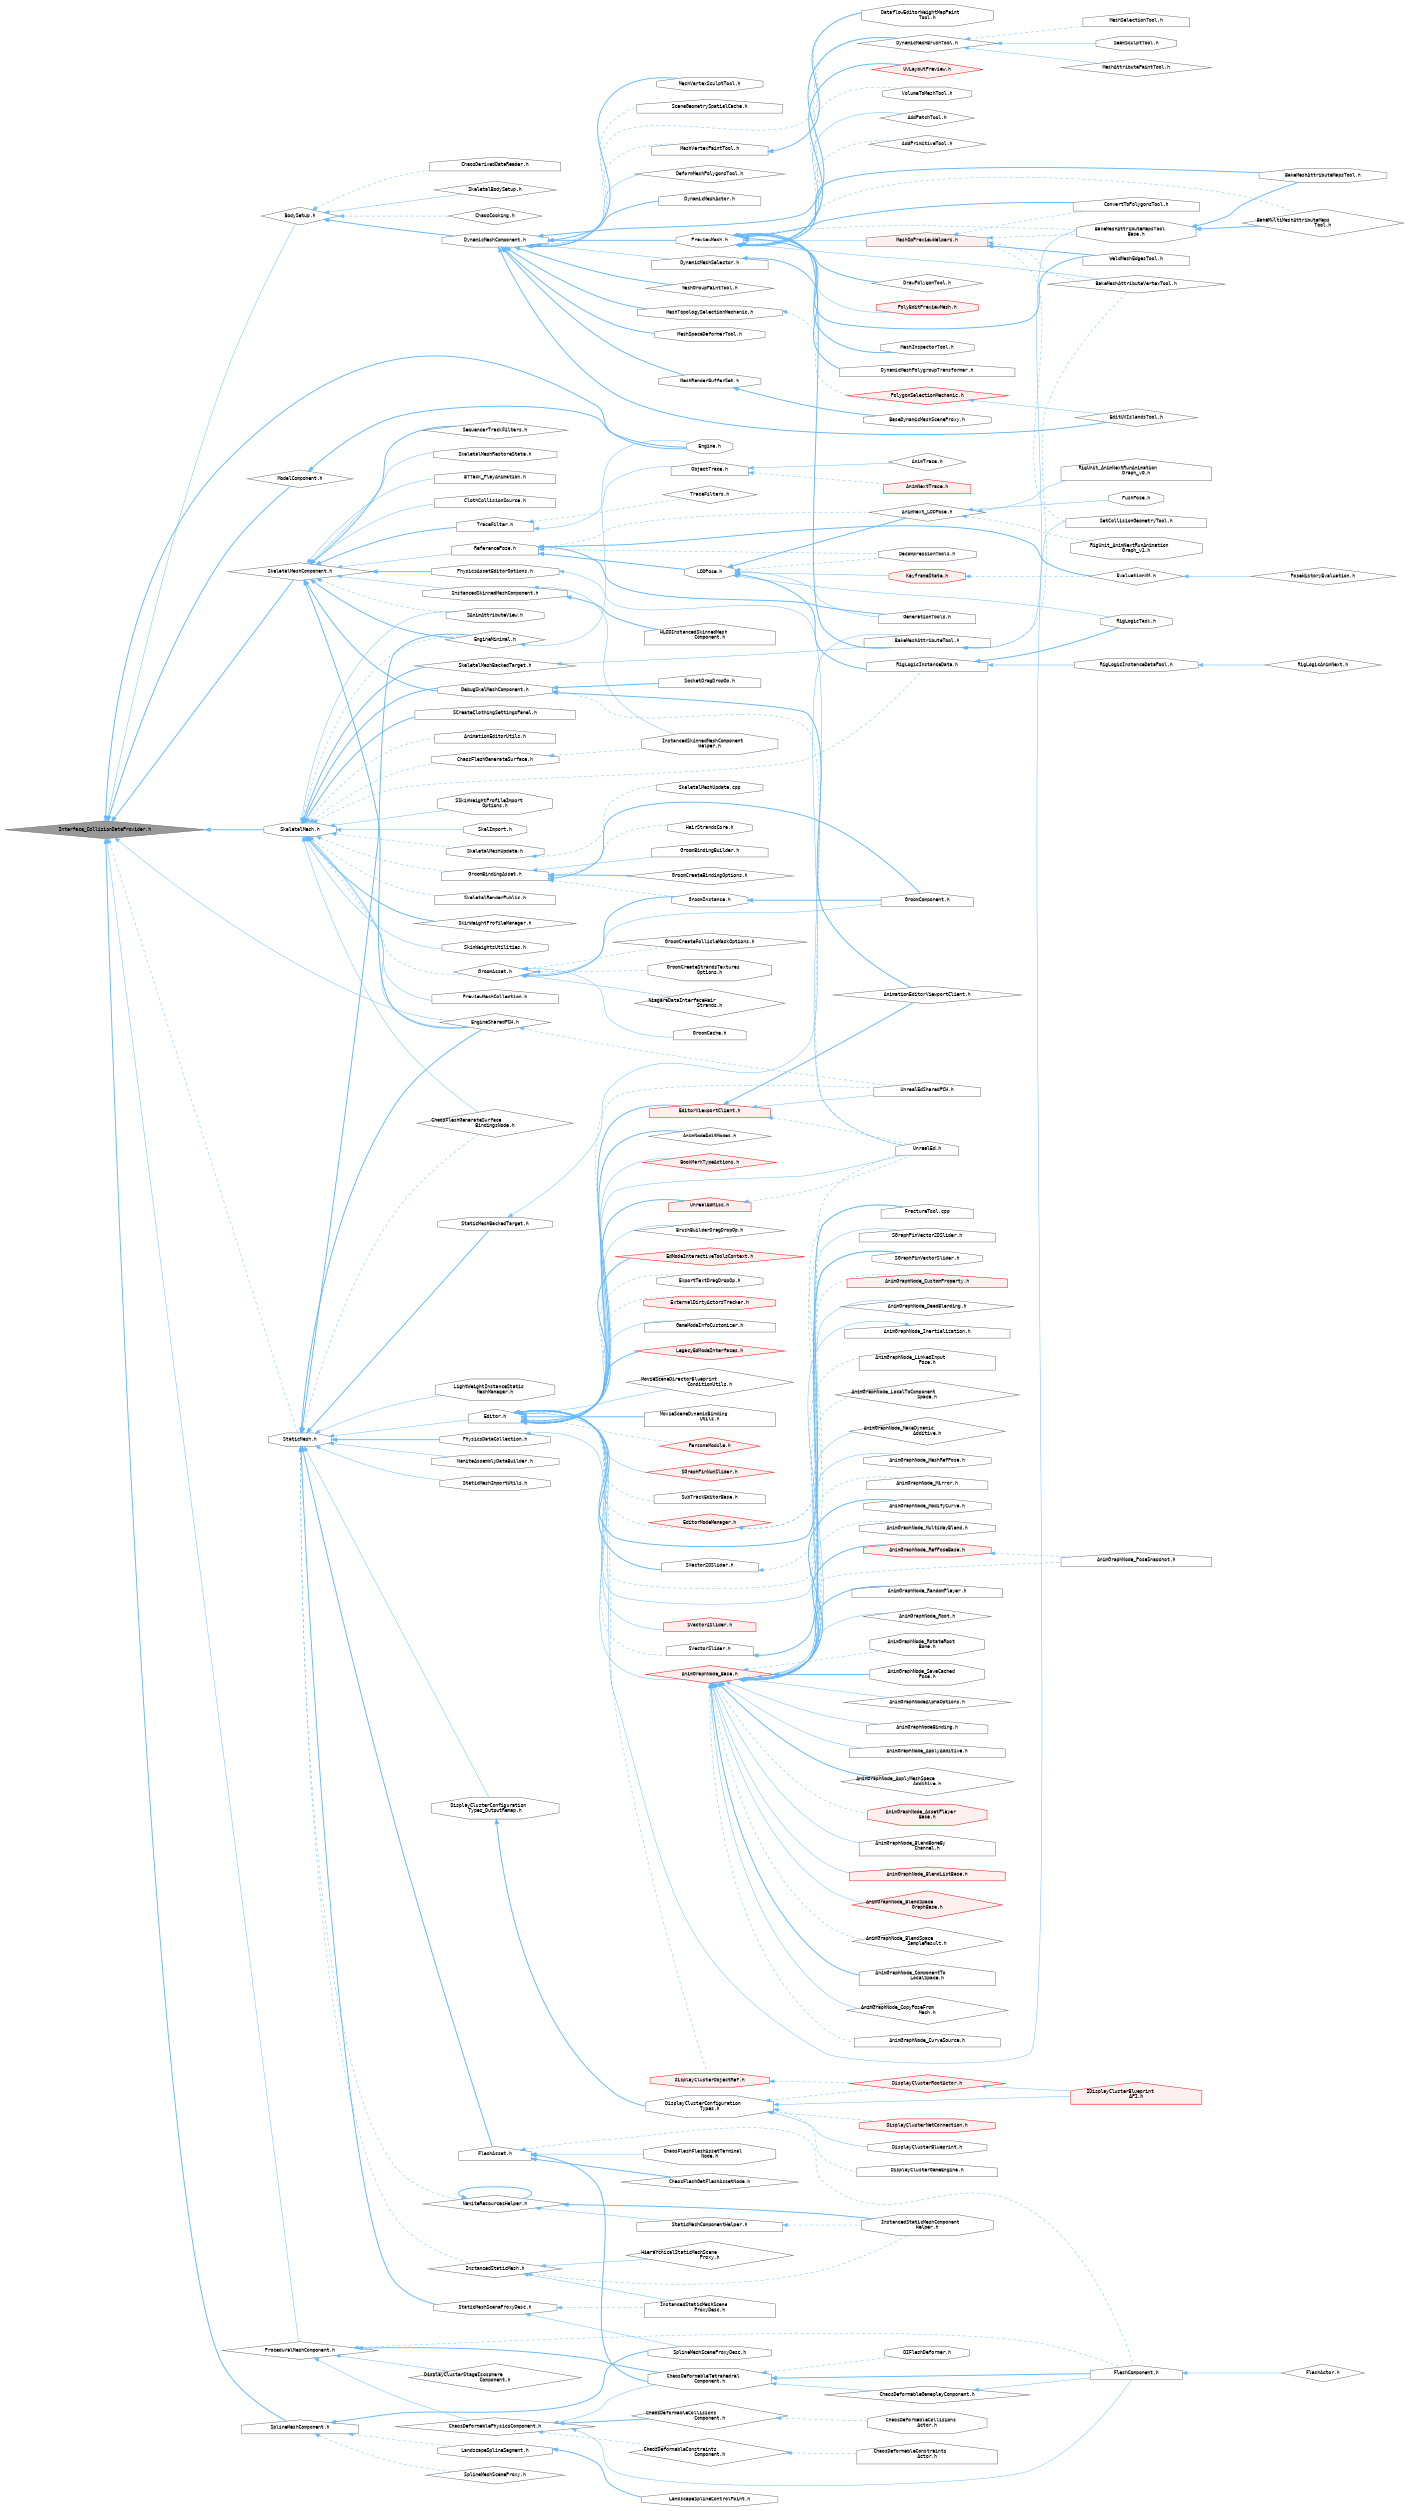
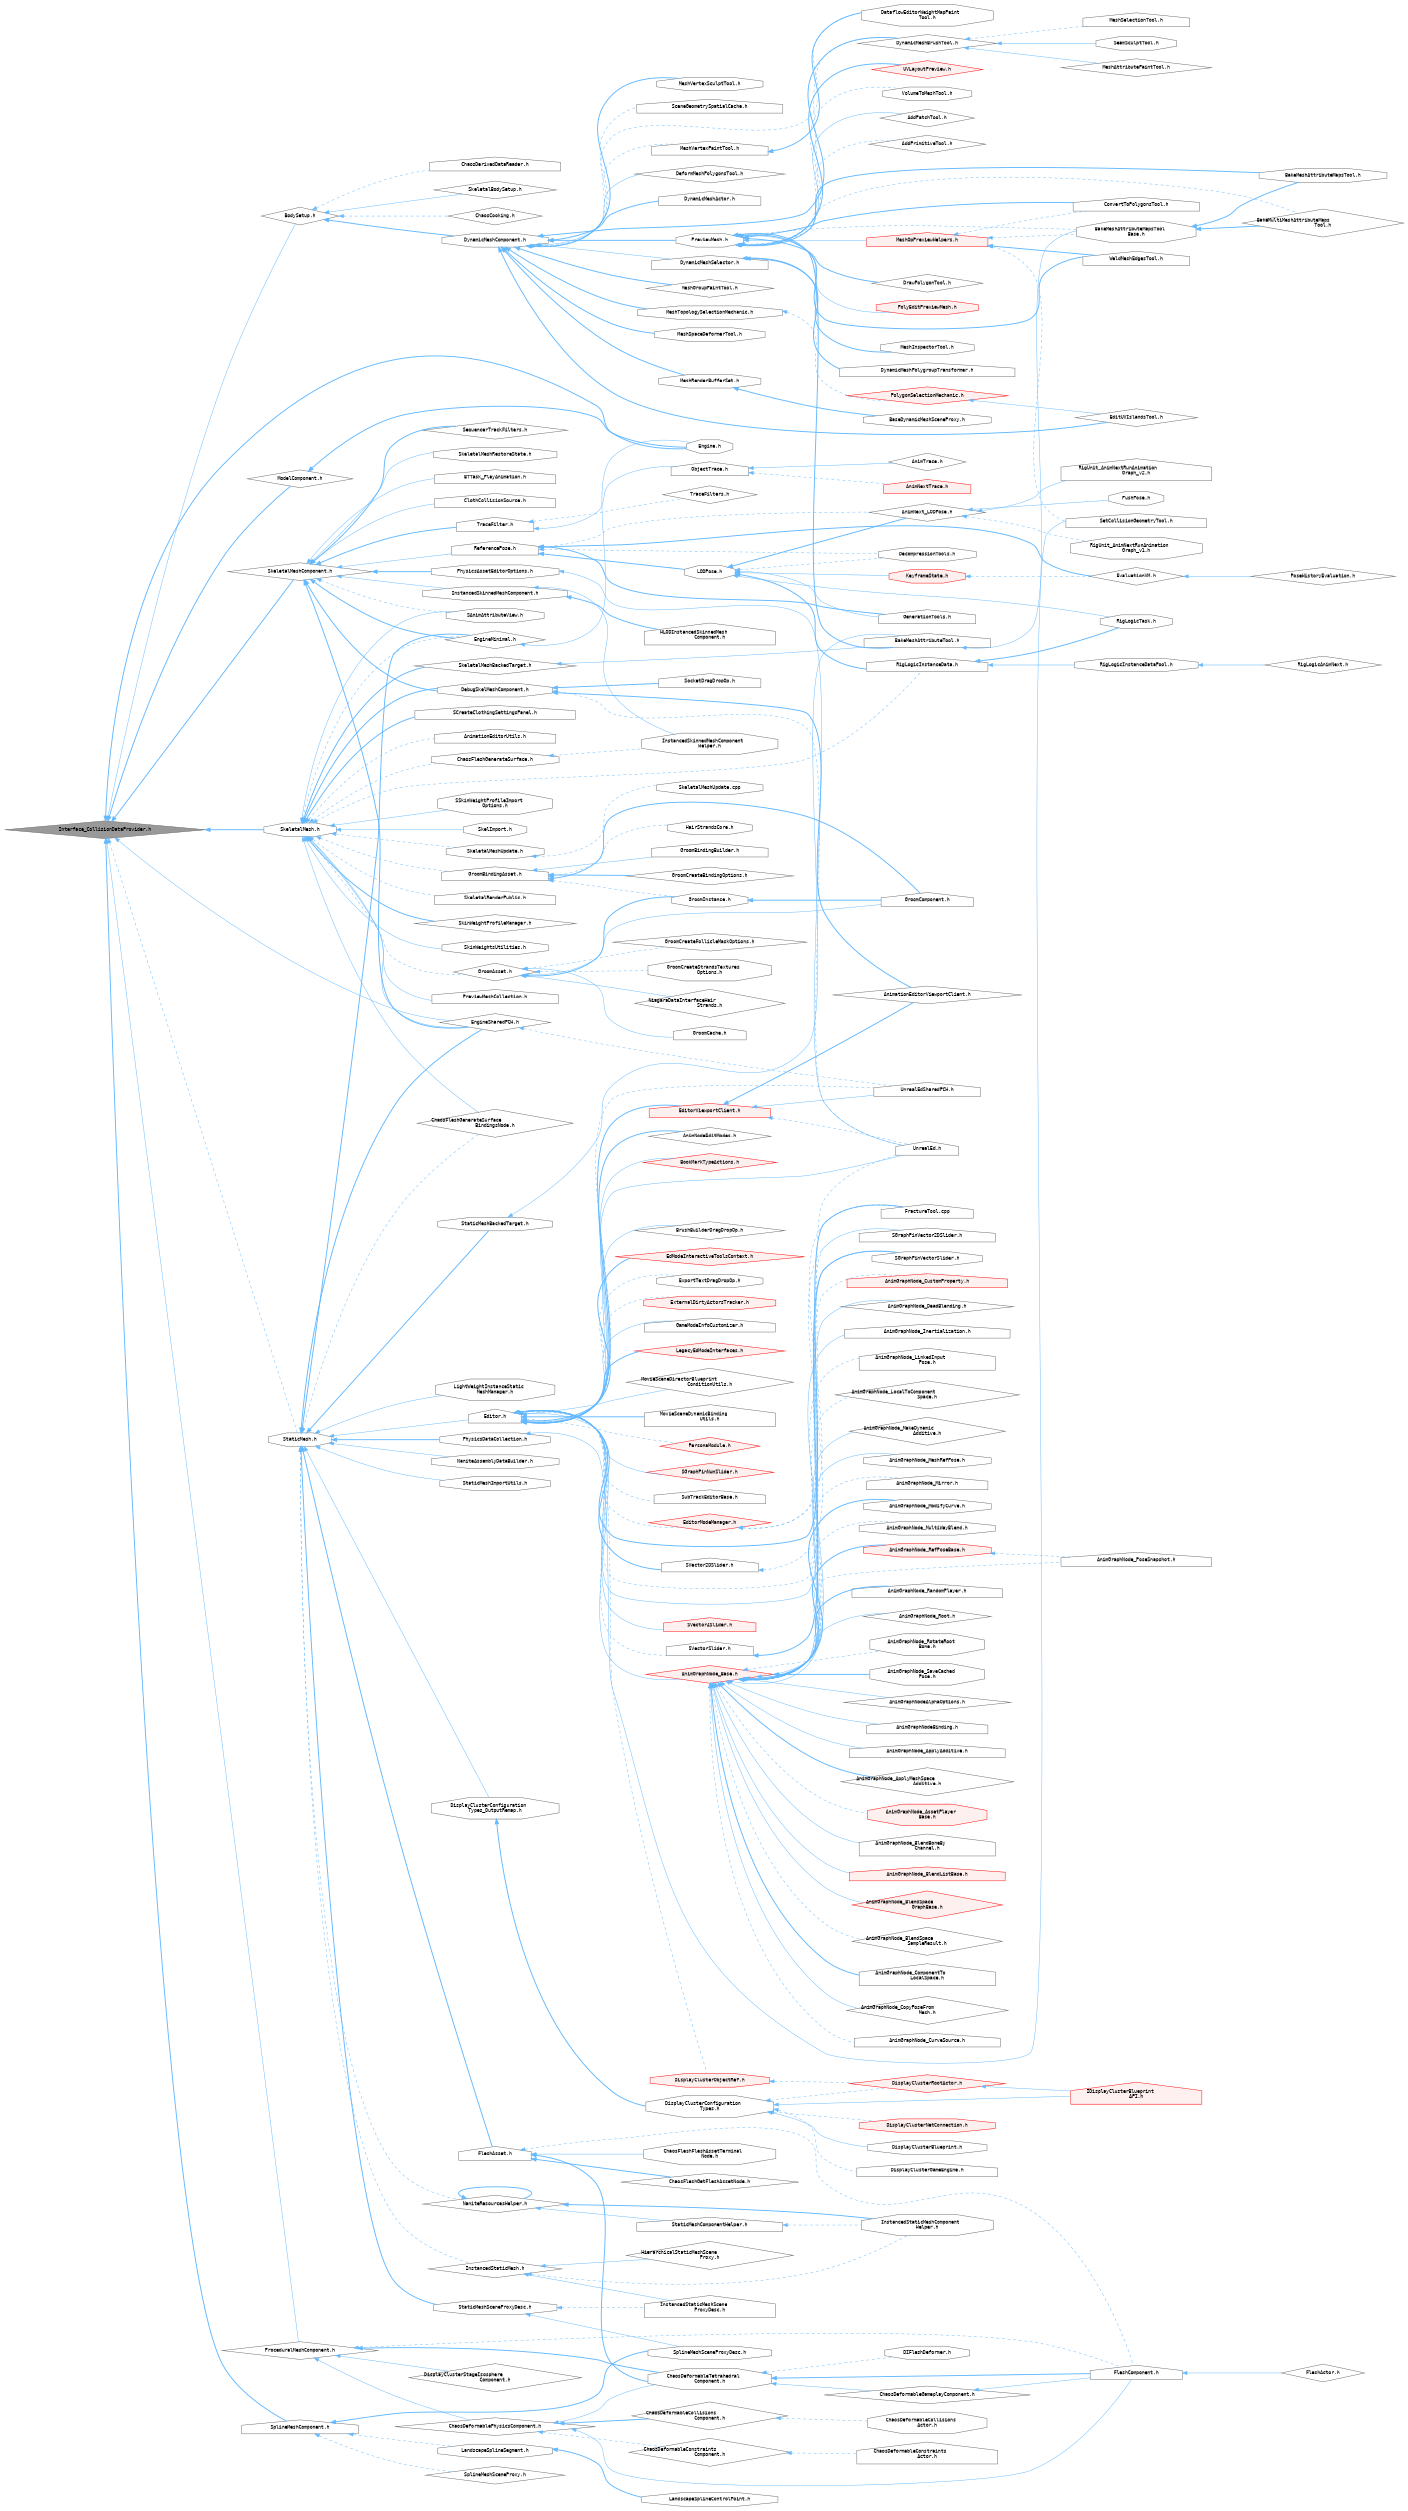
(927, 240) -> (927, 240)
(1136, 284) -> none
(823, 332) -> (823, 332)
(1136, 471) -> (1136, 471)
(710, 1205) -> none
(808, 1408) -> (819, 1534)
